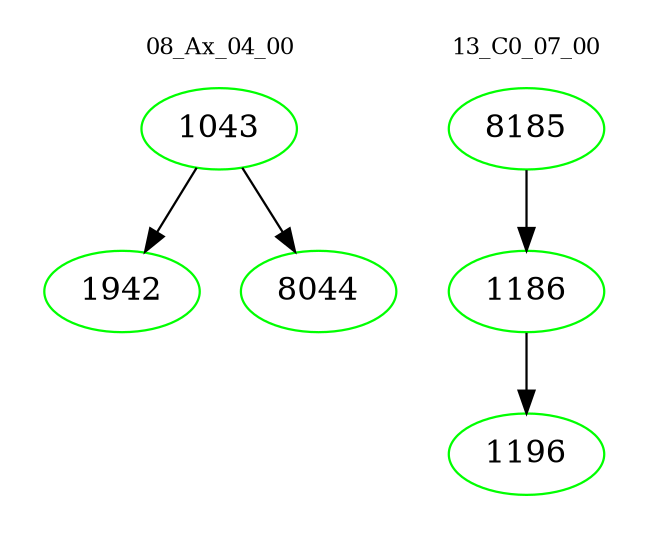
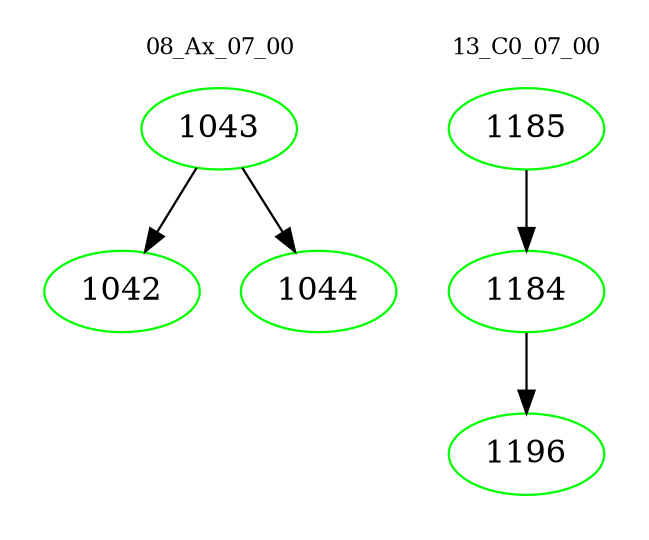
(220, 49) -> (220, 49)
(527, 129) -> (527, 129)
(122, 292) -> (122, 292)
(319, 292) -> (319, 292)
(527, 292) -> (527, 292)
